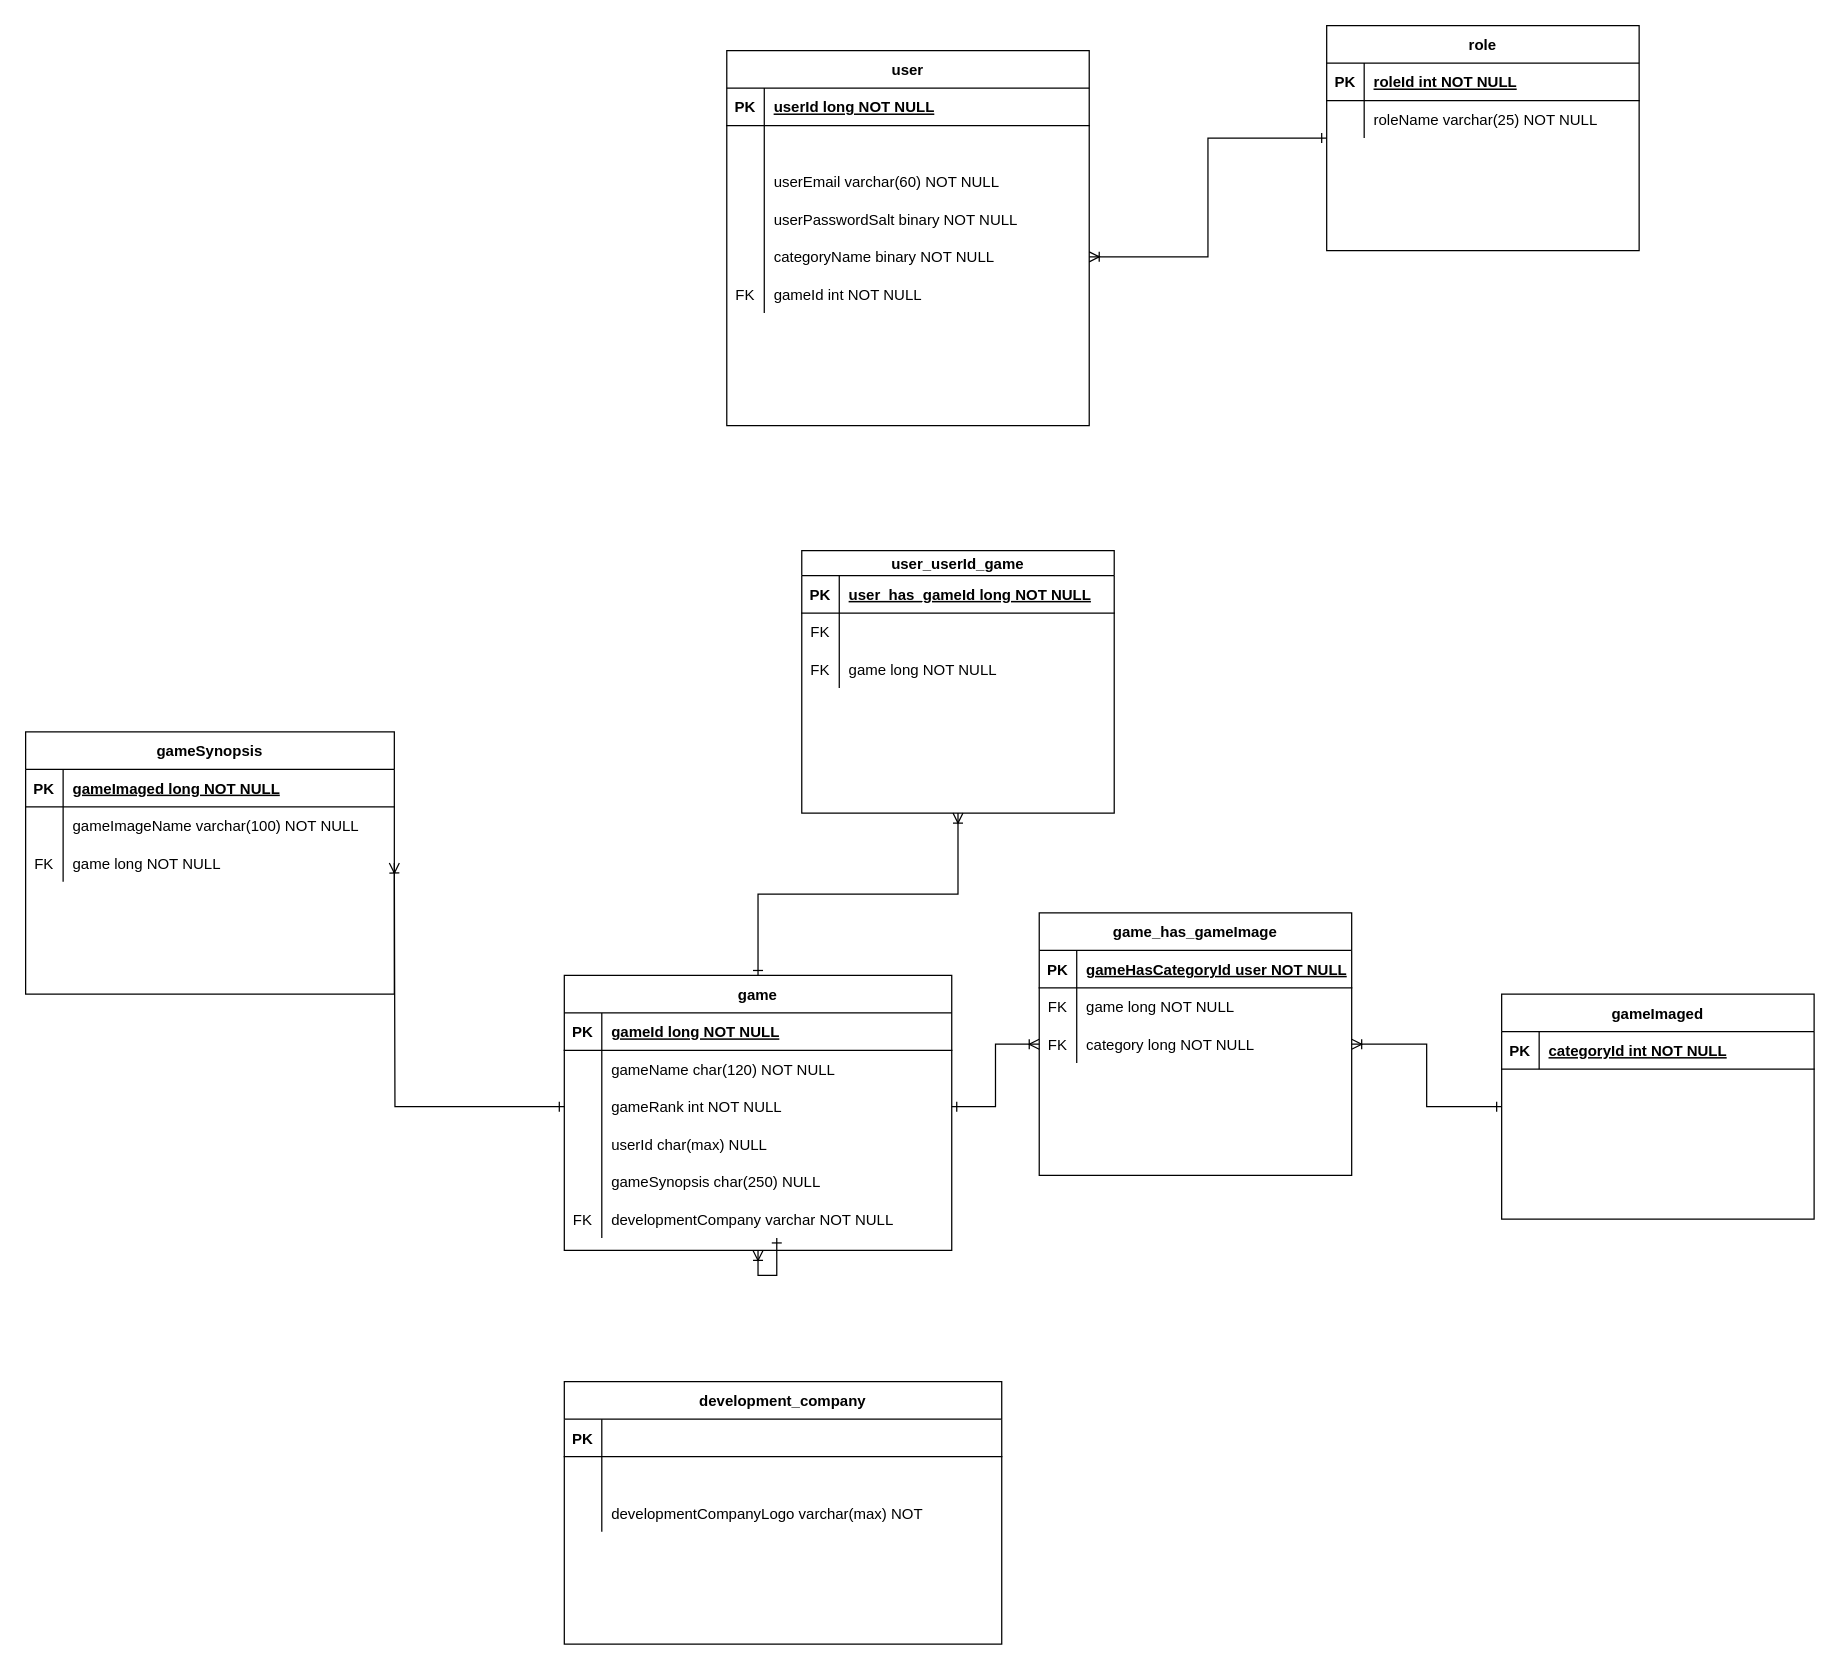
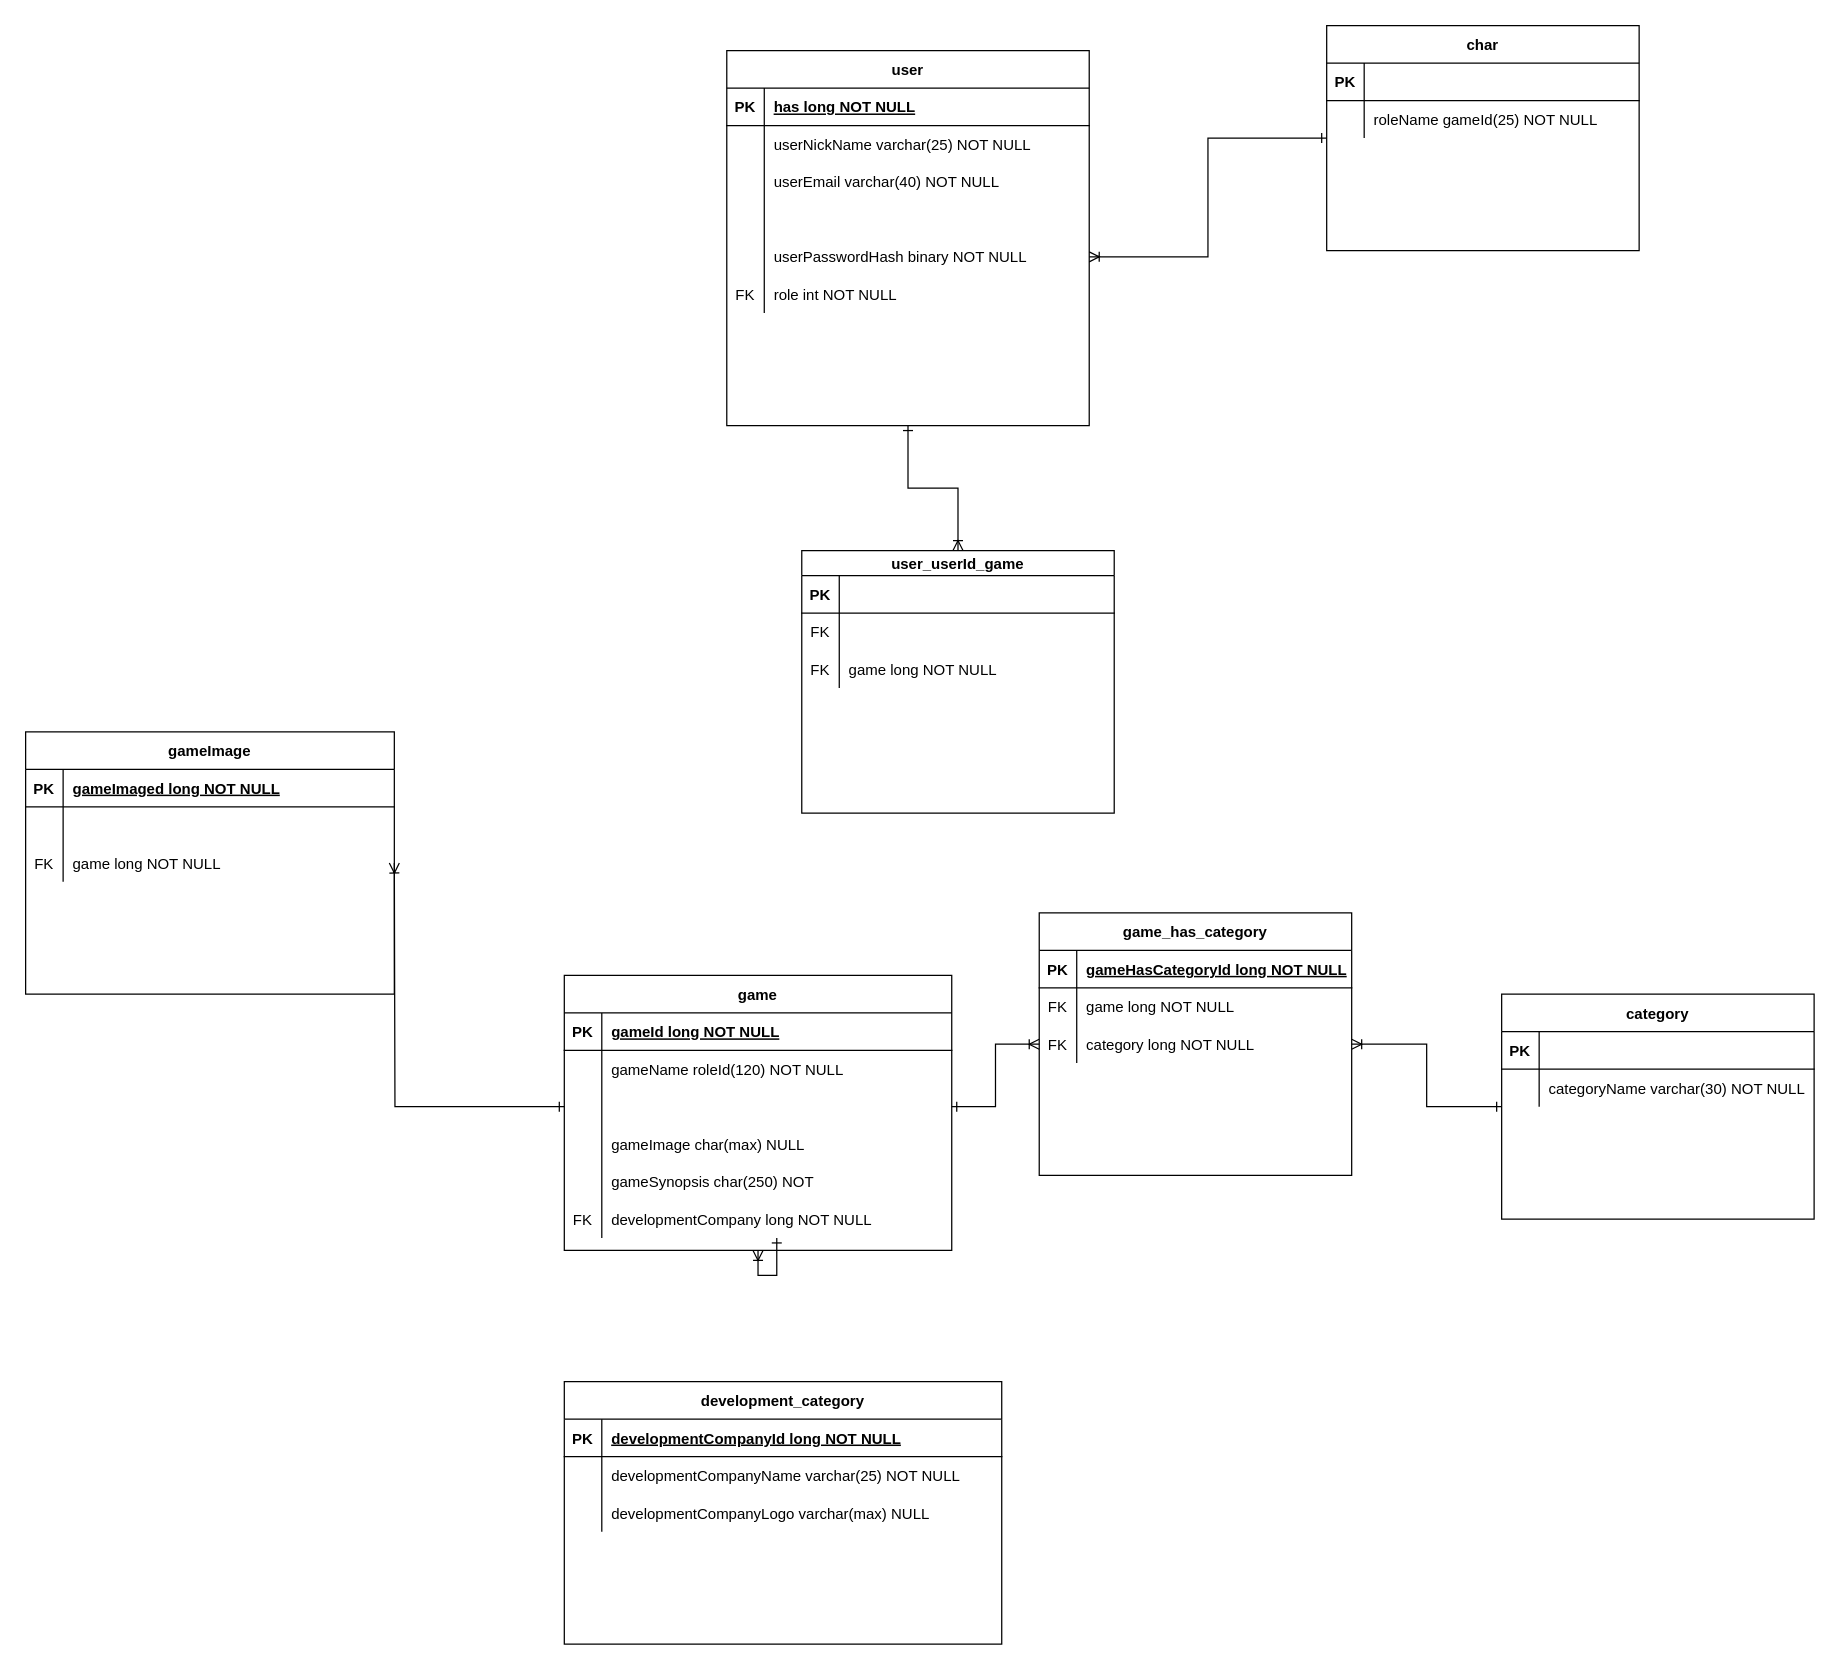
(1483, 45) -> (1483, 45)
(1502, 82) -> none
(850, 108) -> (837, 108)
(1488, 120) -> (1484, 120)
none -> (927, 144)
(890, 183) -> (890, 183)
(927, 219) -> none
(884, 258) -> (900, 258)
(846, 295) -> (835, 295)
none -> (934, 488)
(977, 594) -> none
(209, 751) -> (209, 751)
(229, 826) -> none
(857, 894) -> none
(1195, 933) -> (1195, 933)
(1211, 970) -> (1209, 970)
(1658, 1014) -> (1658, 1014)
(1677, 1051) -> none
(719, 1070) -> (725, 1070)
none -> (1677, 1088)
(777, 1107) -> none
(696, 1145) -> (708, 1145)
(719, 1183) -> (715, 1183)
(750, 1220) -> (736, 1220)
(783, 1401) -> (783, 1401)
none -> (802, 1438)
none -> (802, 1476)
(769, 1514) -> (773, 1514)
